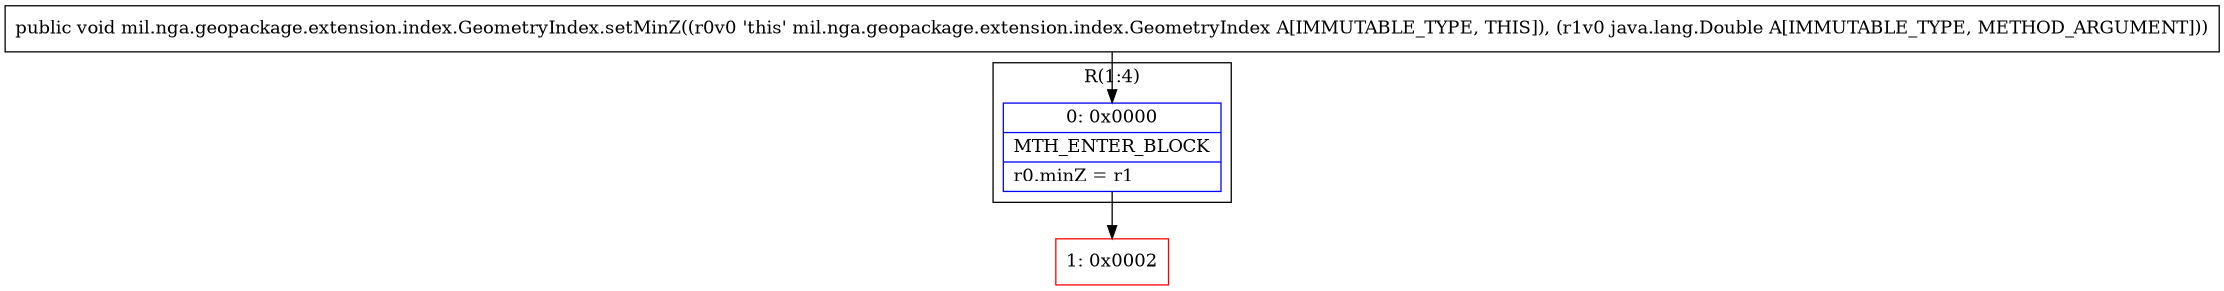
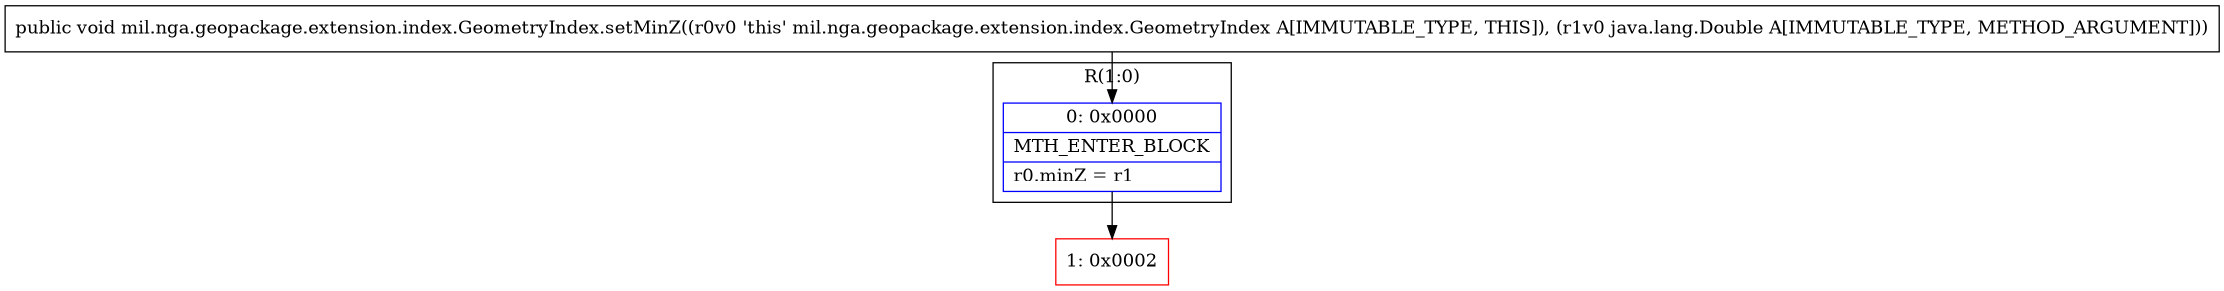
(1112, 77) -> (1112, 77)
